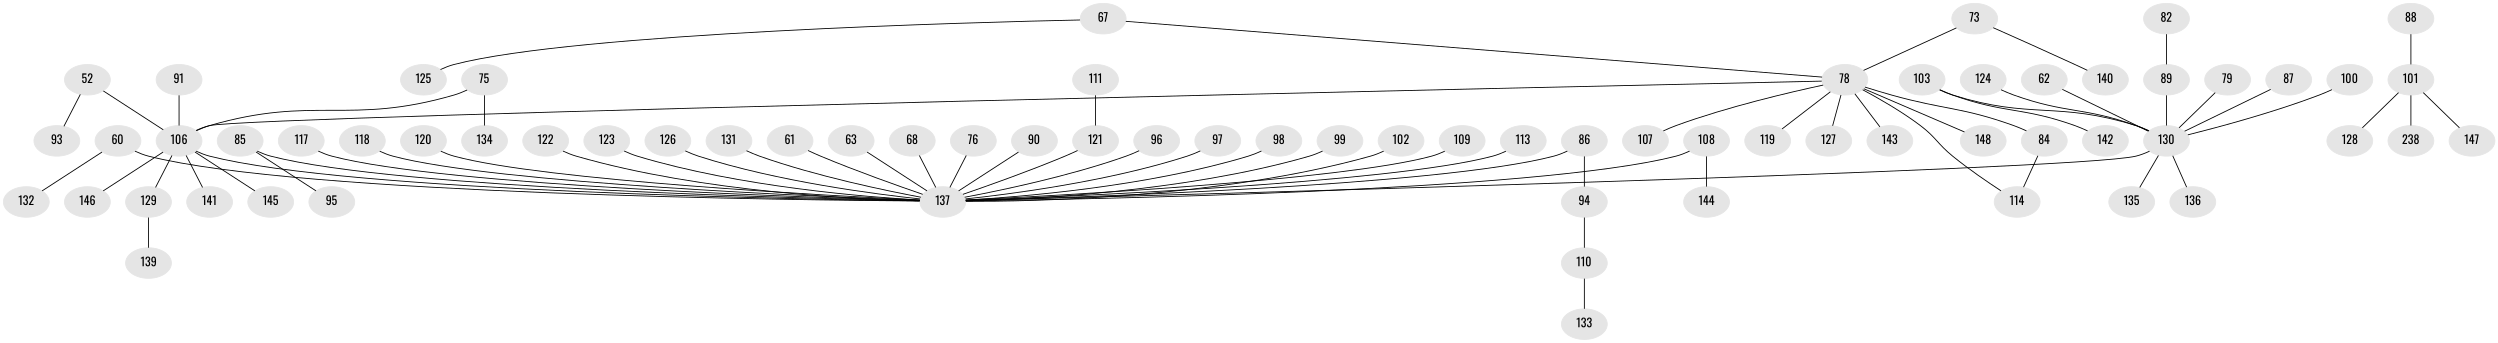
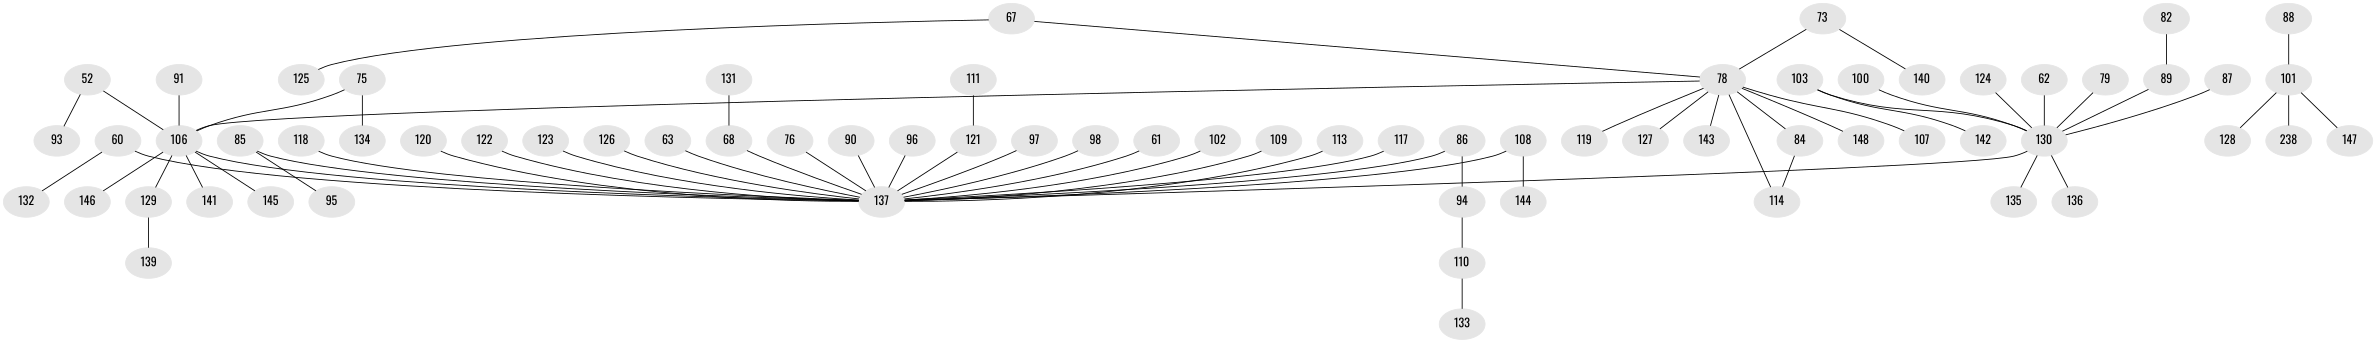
(1340, 141) -> none
(833, 178) -> (729, 110)
